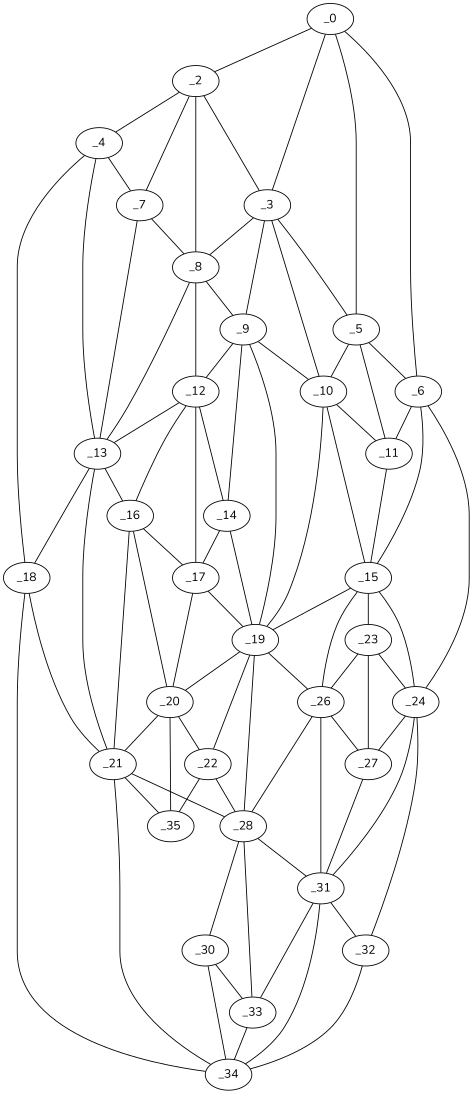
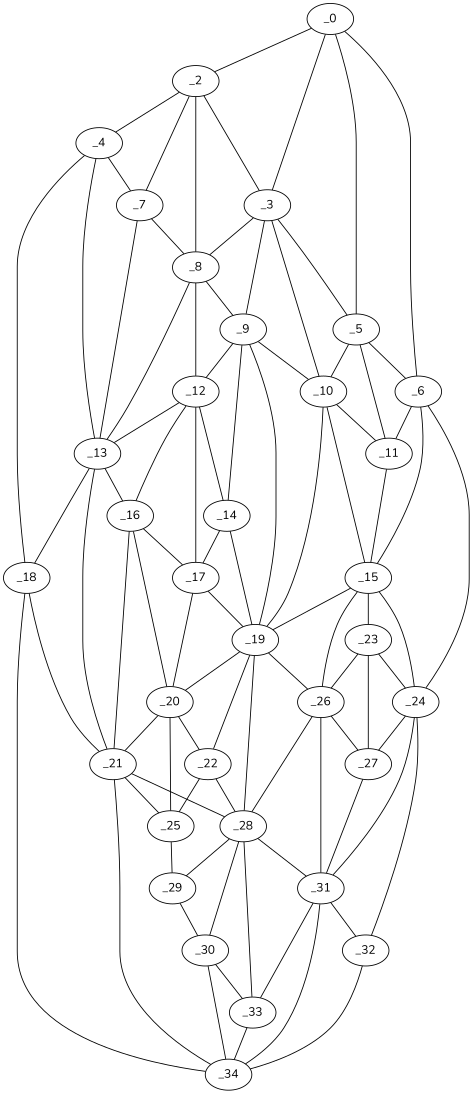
(171, 826) -> (171, 826)
none -> (172, 888)
